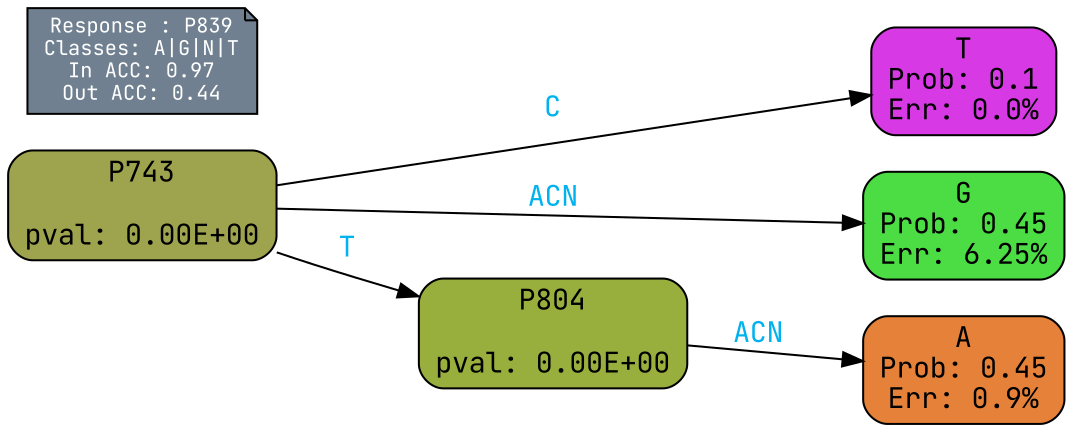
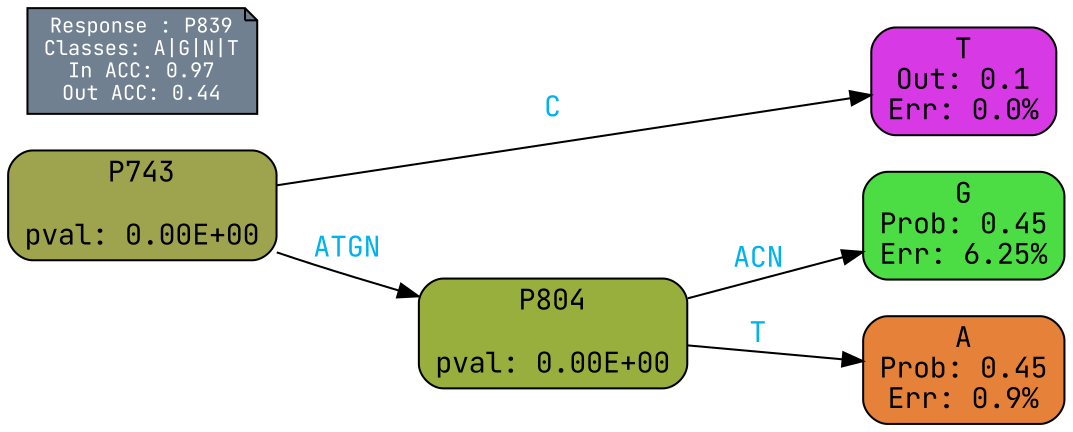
(964, 81) -> (964, 81)
(560, 216) -> (765, 278)
(348, 249) -> (348, 249)
(758, 334) -> (758, 334)
